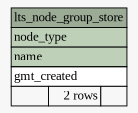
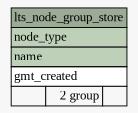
(81, 96) -> (80, 96)
